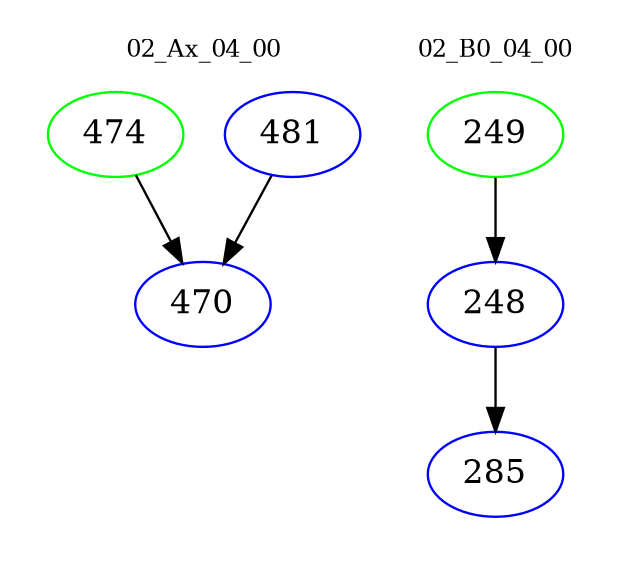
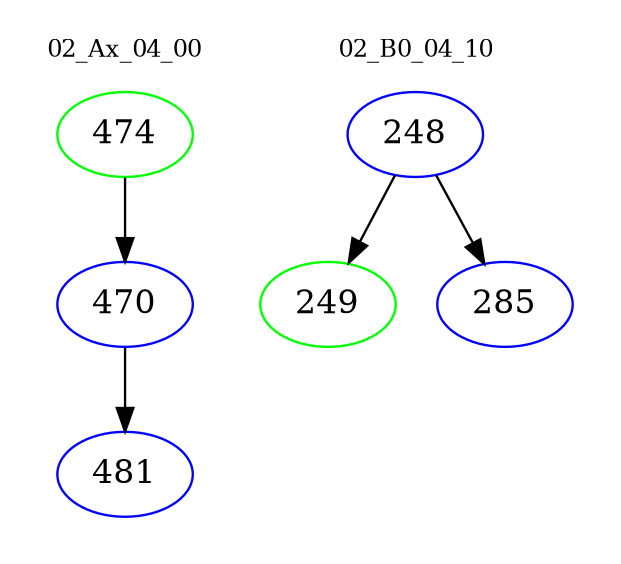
(496, 51) -> (416, 51)
(496, 208) -> (377, 208)
(254, 209) -> (125, 378)
